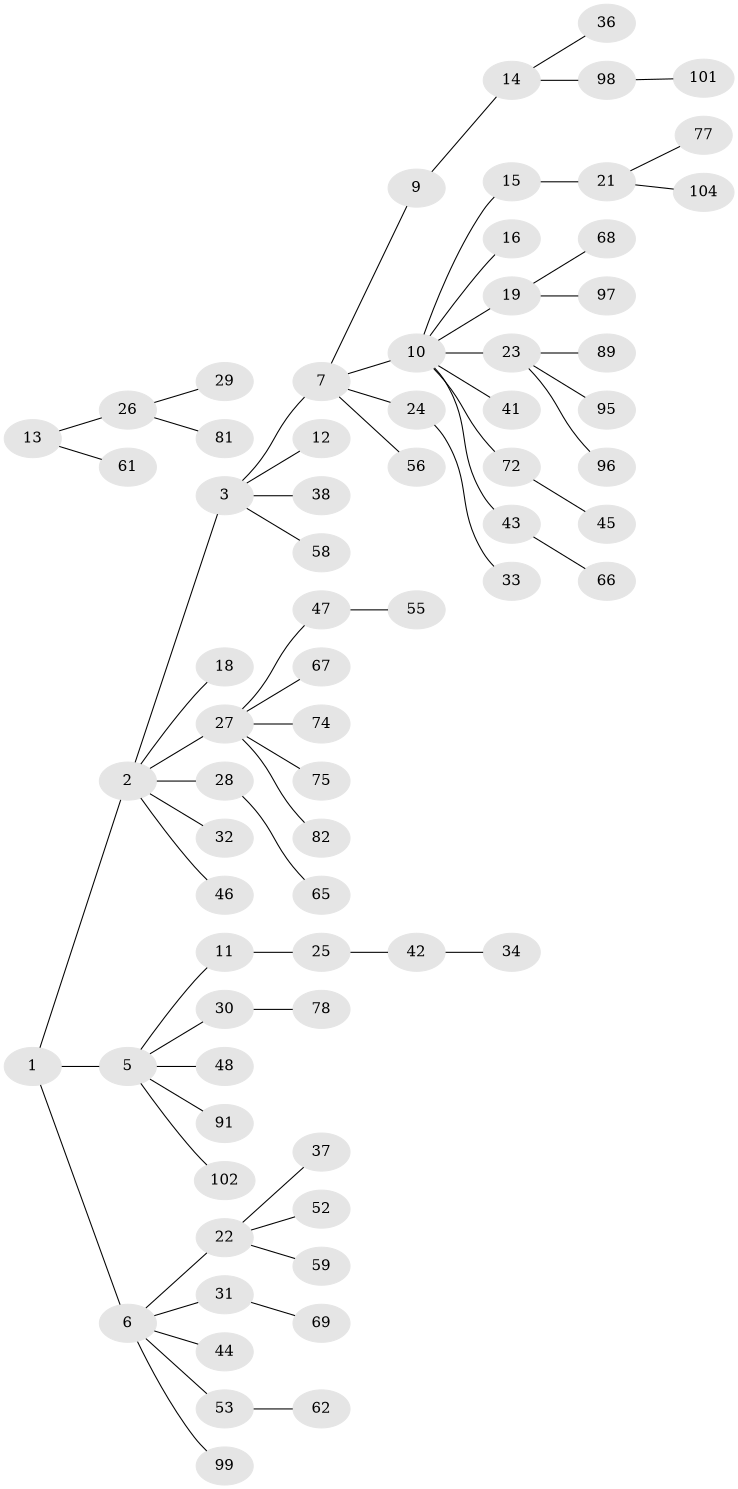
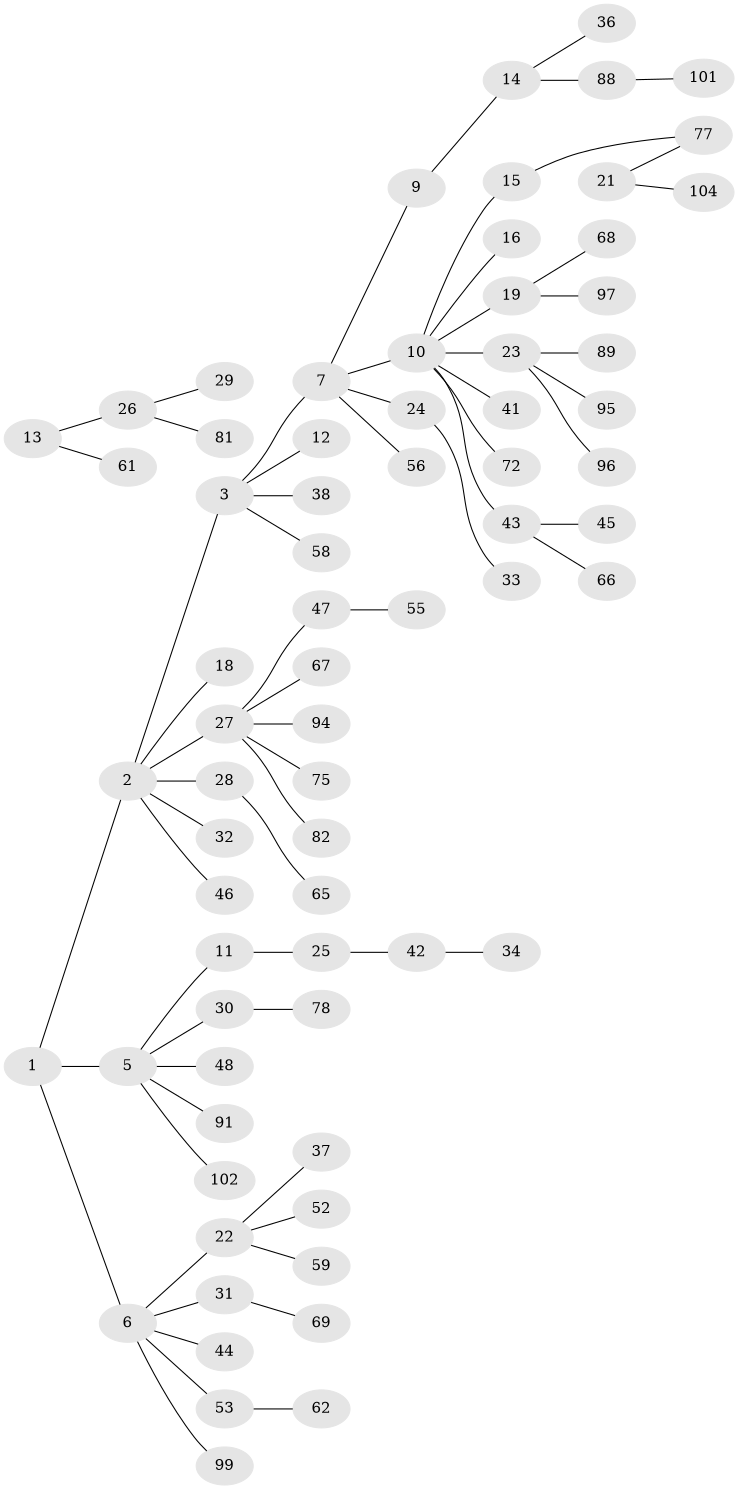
(607, 80) -> (607, 80)
(559, 182) -> (603, 147)
(559, 496) -> (559, 524)
(322, 724) -> (322, 724)
